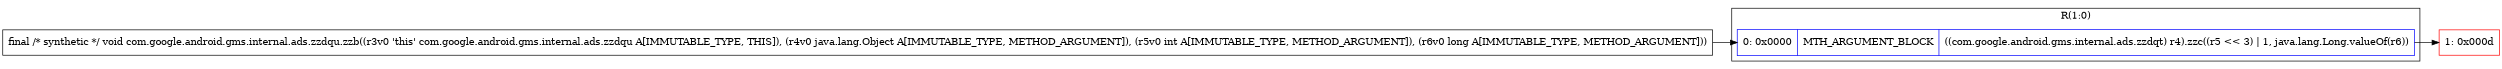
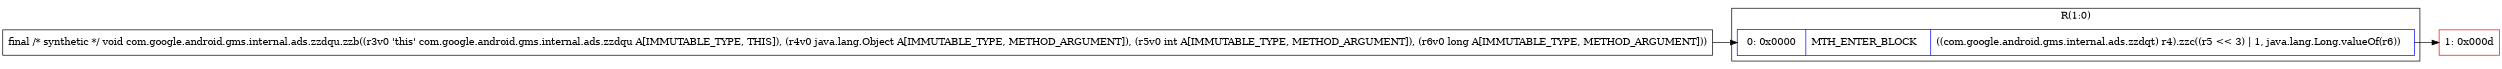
(1868, 42) -> (1864, 42)
